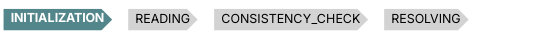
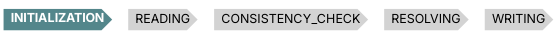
none -> (519, 20)
